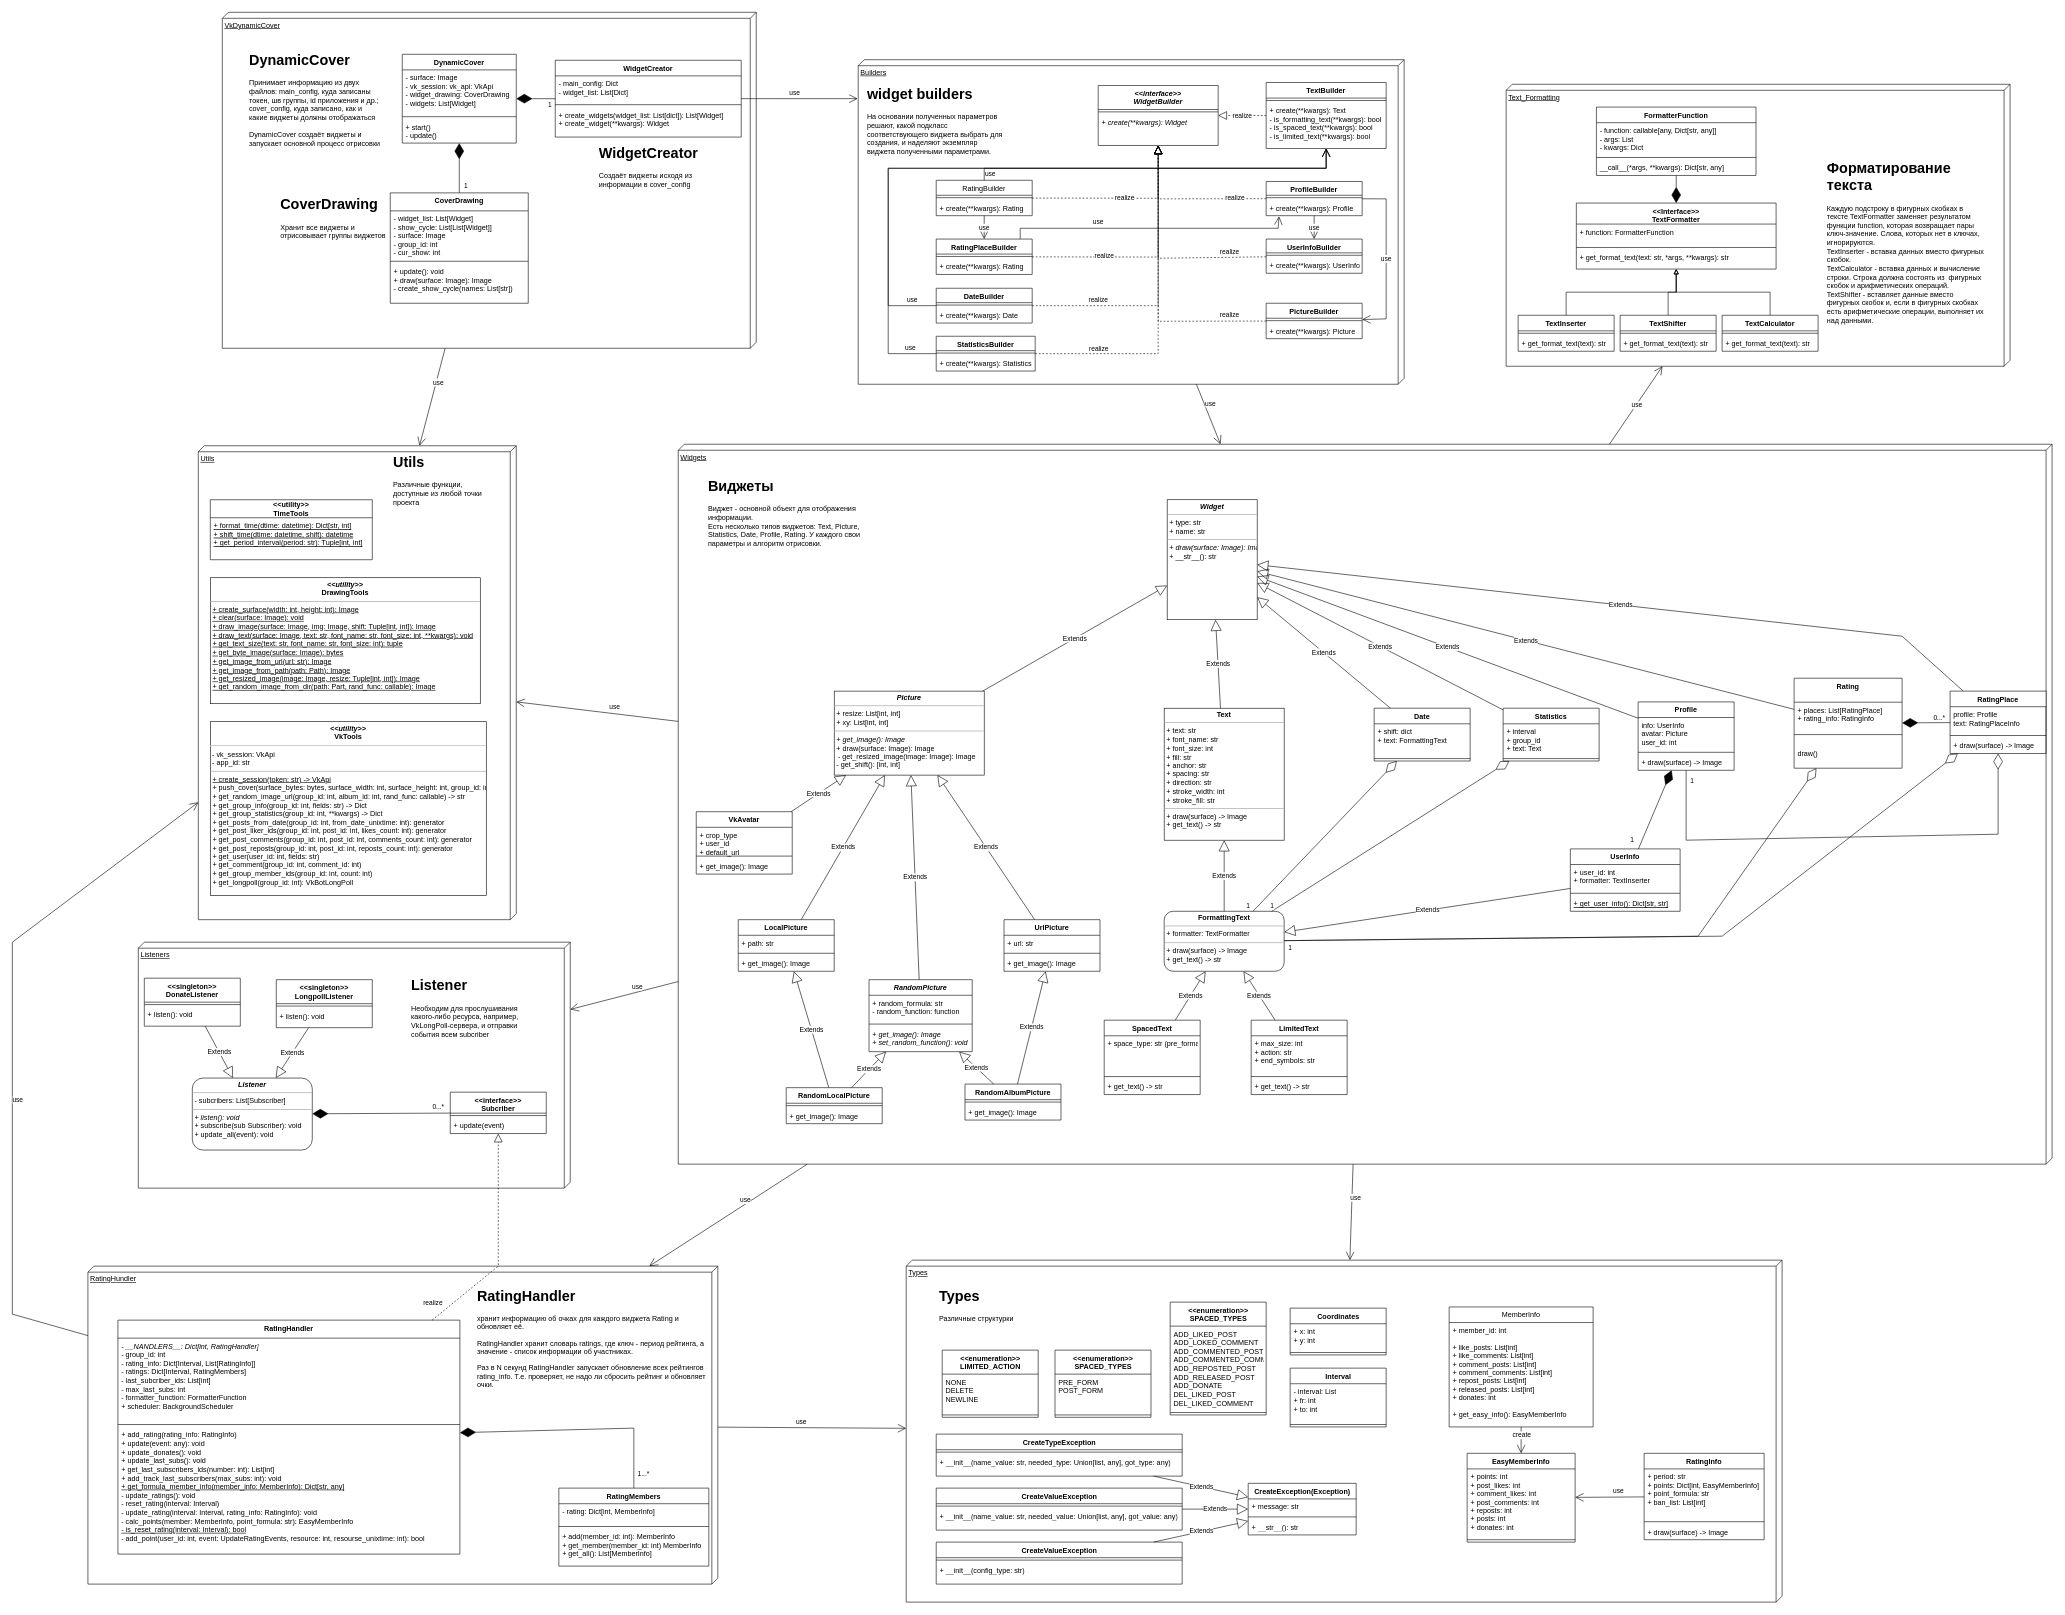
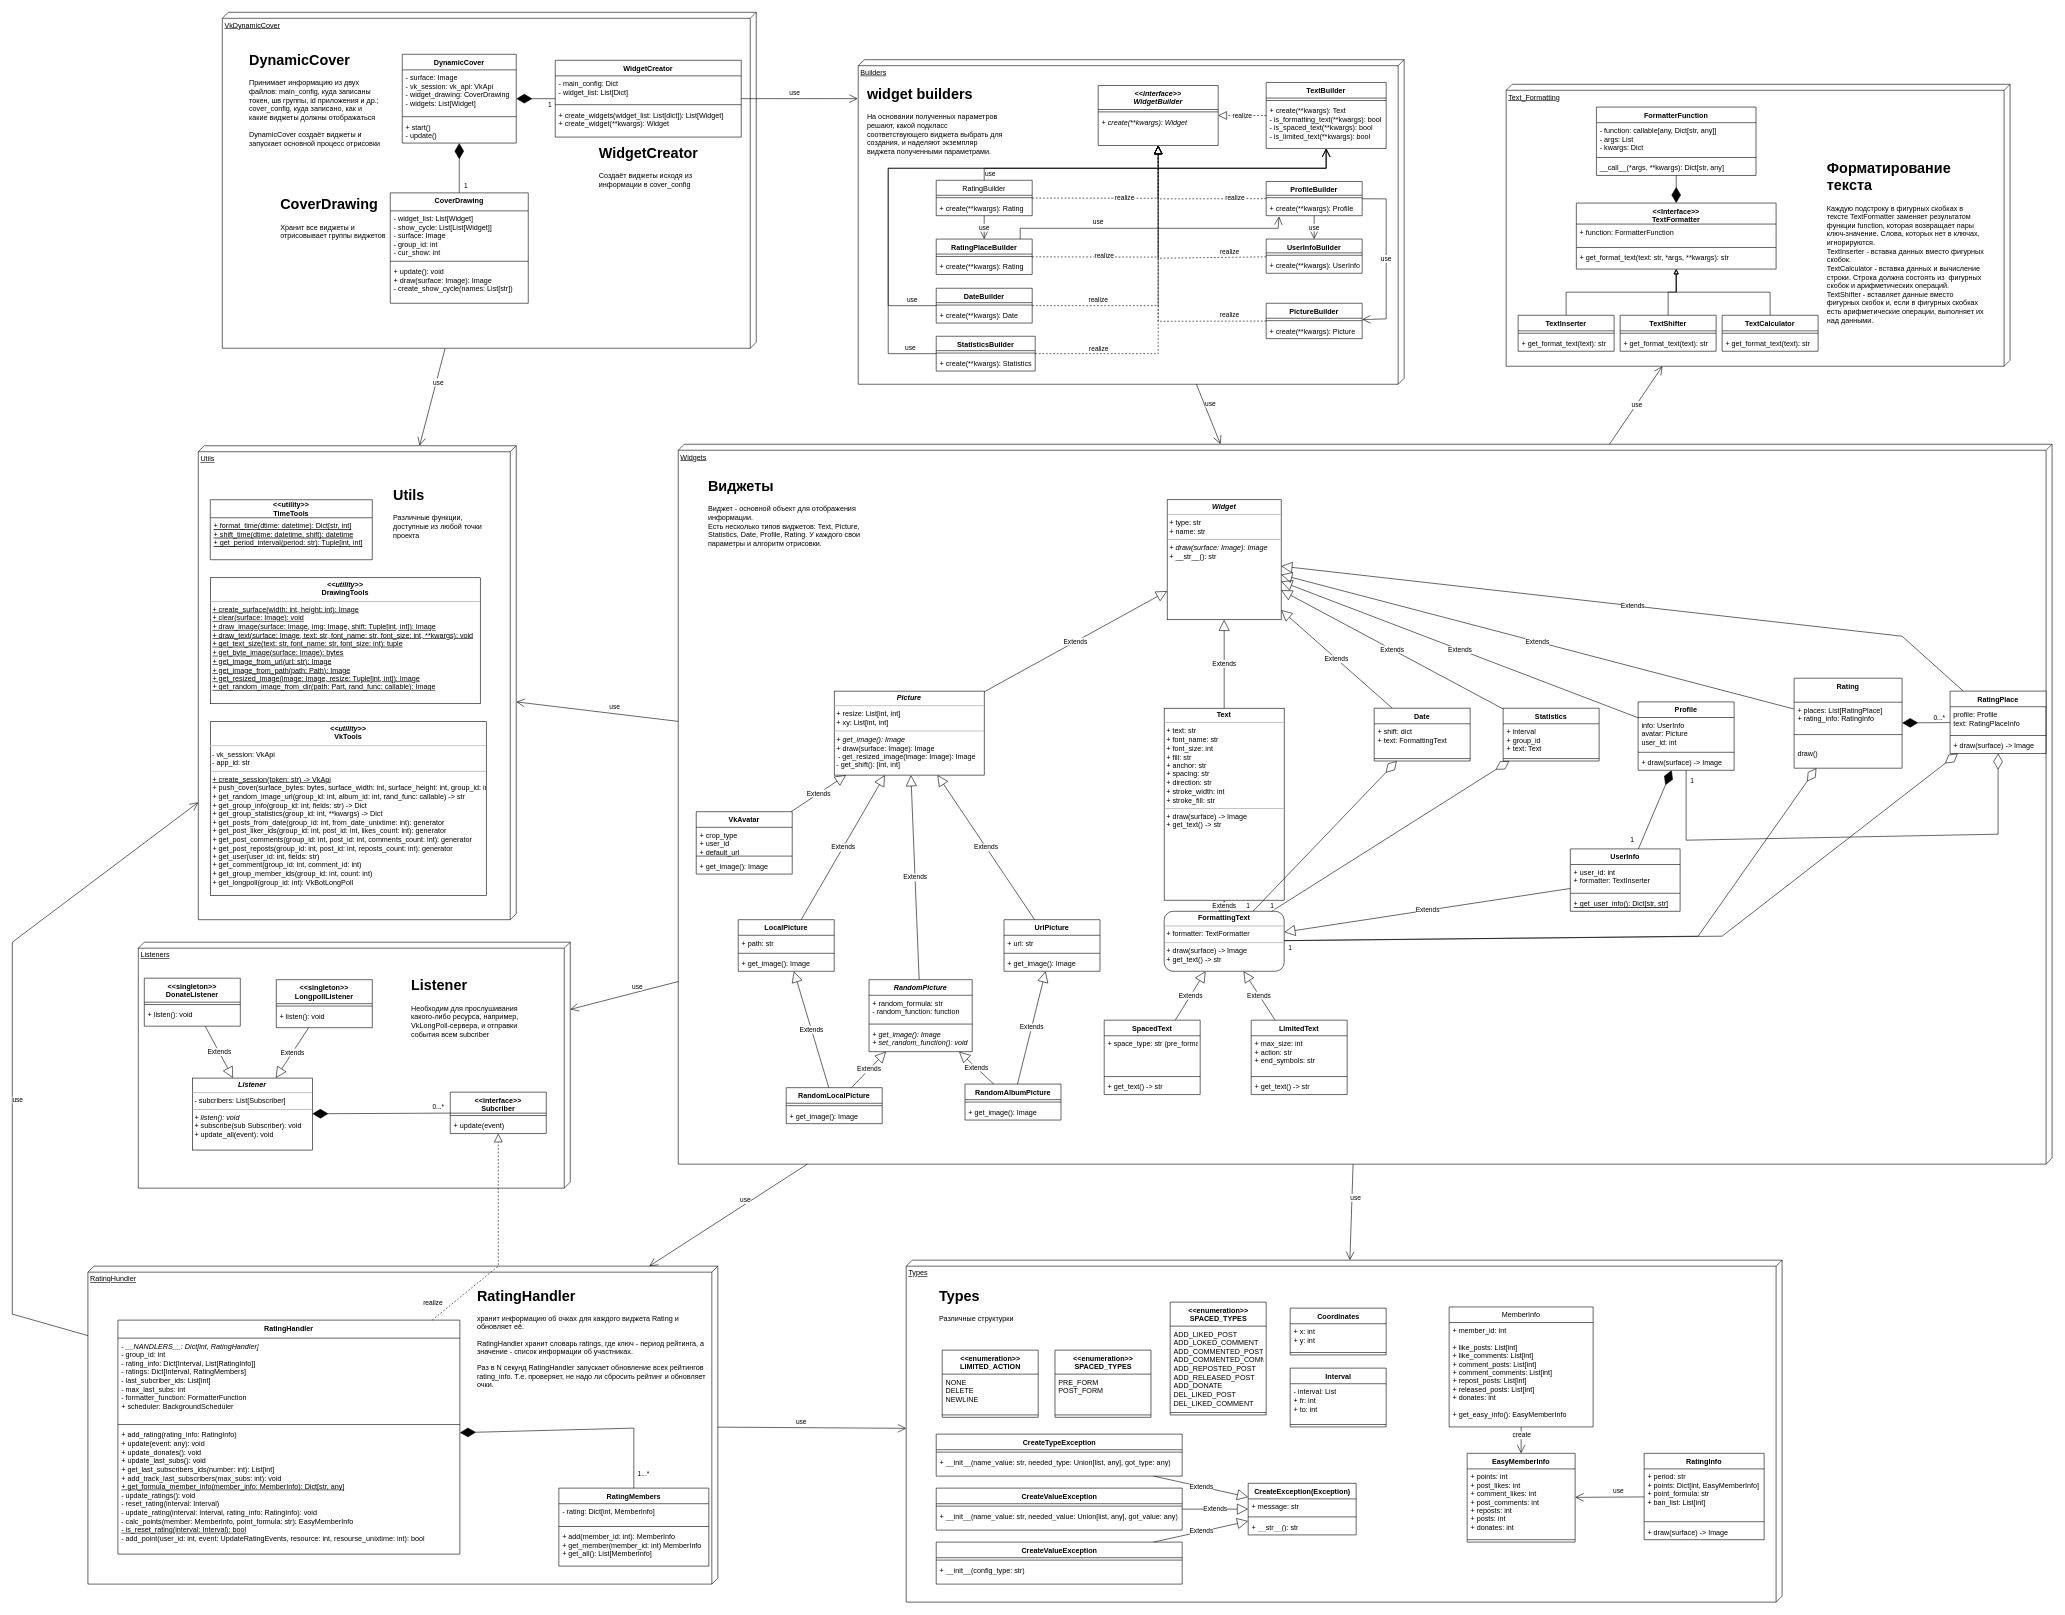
(446, 480) -> (446, 513)
(1212, 560) -> (1224, 560)
(1224, 774) -> (1224, 804)
(252, 1114) -> (252, 1114)
